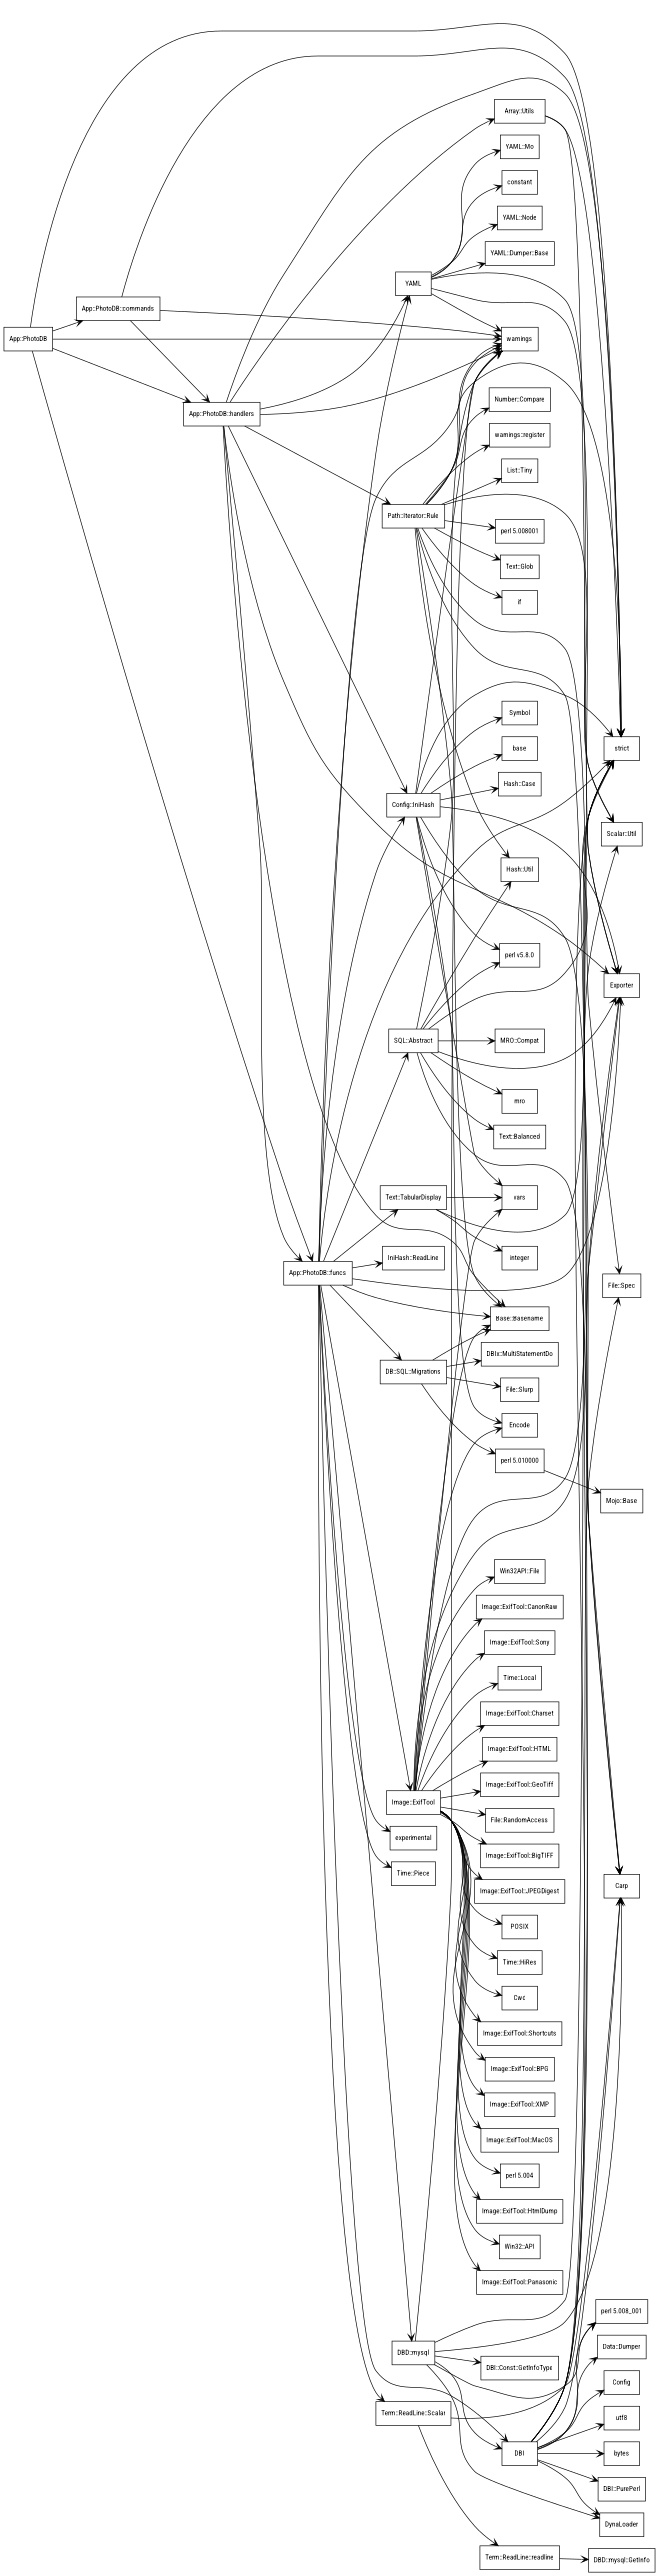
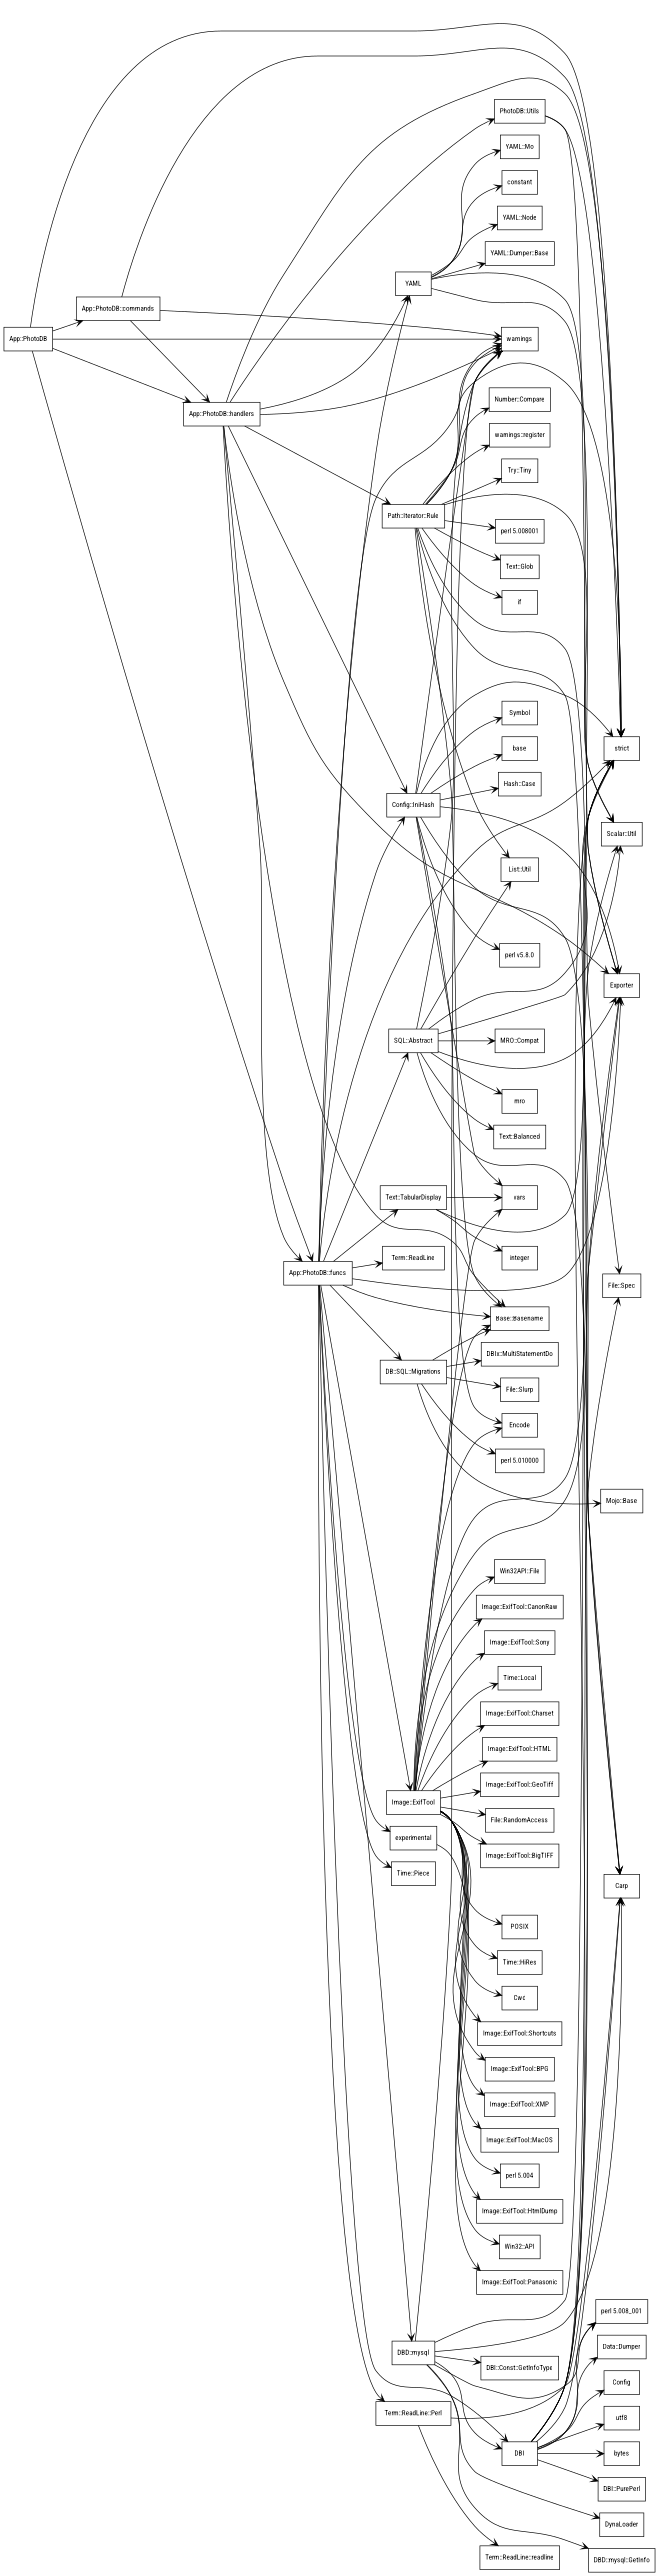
(520, 111) -> (520, 111)
(463, 312) -> none
(520, 471) -> (520, 471)
(520, 870) -> (520, 870)
(460, 988) -> (572, 986)
(413, 1258) -> (413, 1258)
(561, 1477) -> (480, 1482)
(520, 1891) -> none
(462, 2036) -> (463, 2052)
(413, 2414) -> (413, 2414)
(570, 2482) -> none
(571, 2559) -> (464, 2491)
